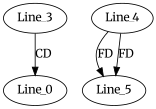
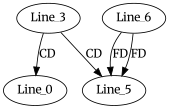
(122, 18) -> (134, 18)
none -> (78, 51)
